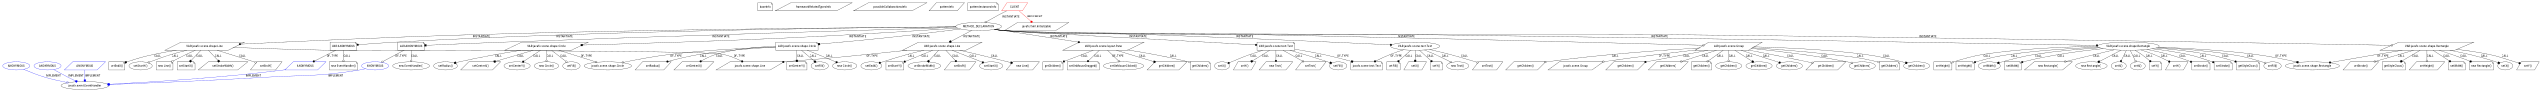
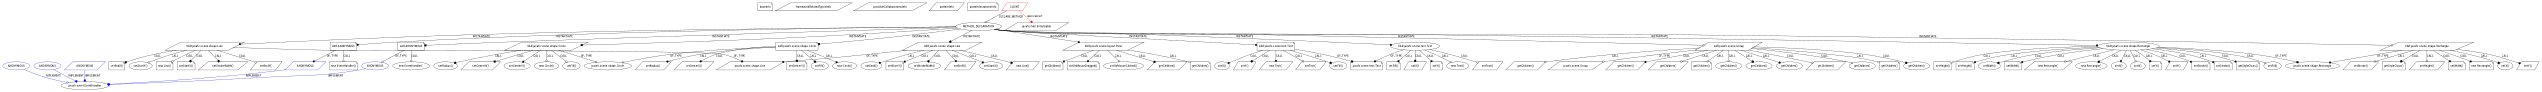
(1011, 17) -> (1011, 17)
(1118, 56) -> (1118, 56)
